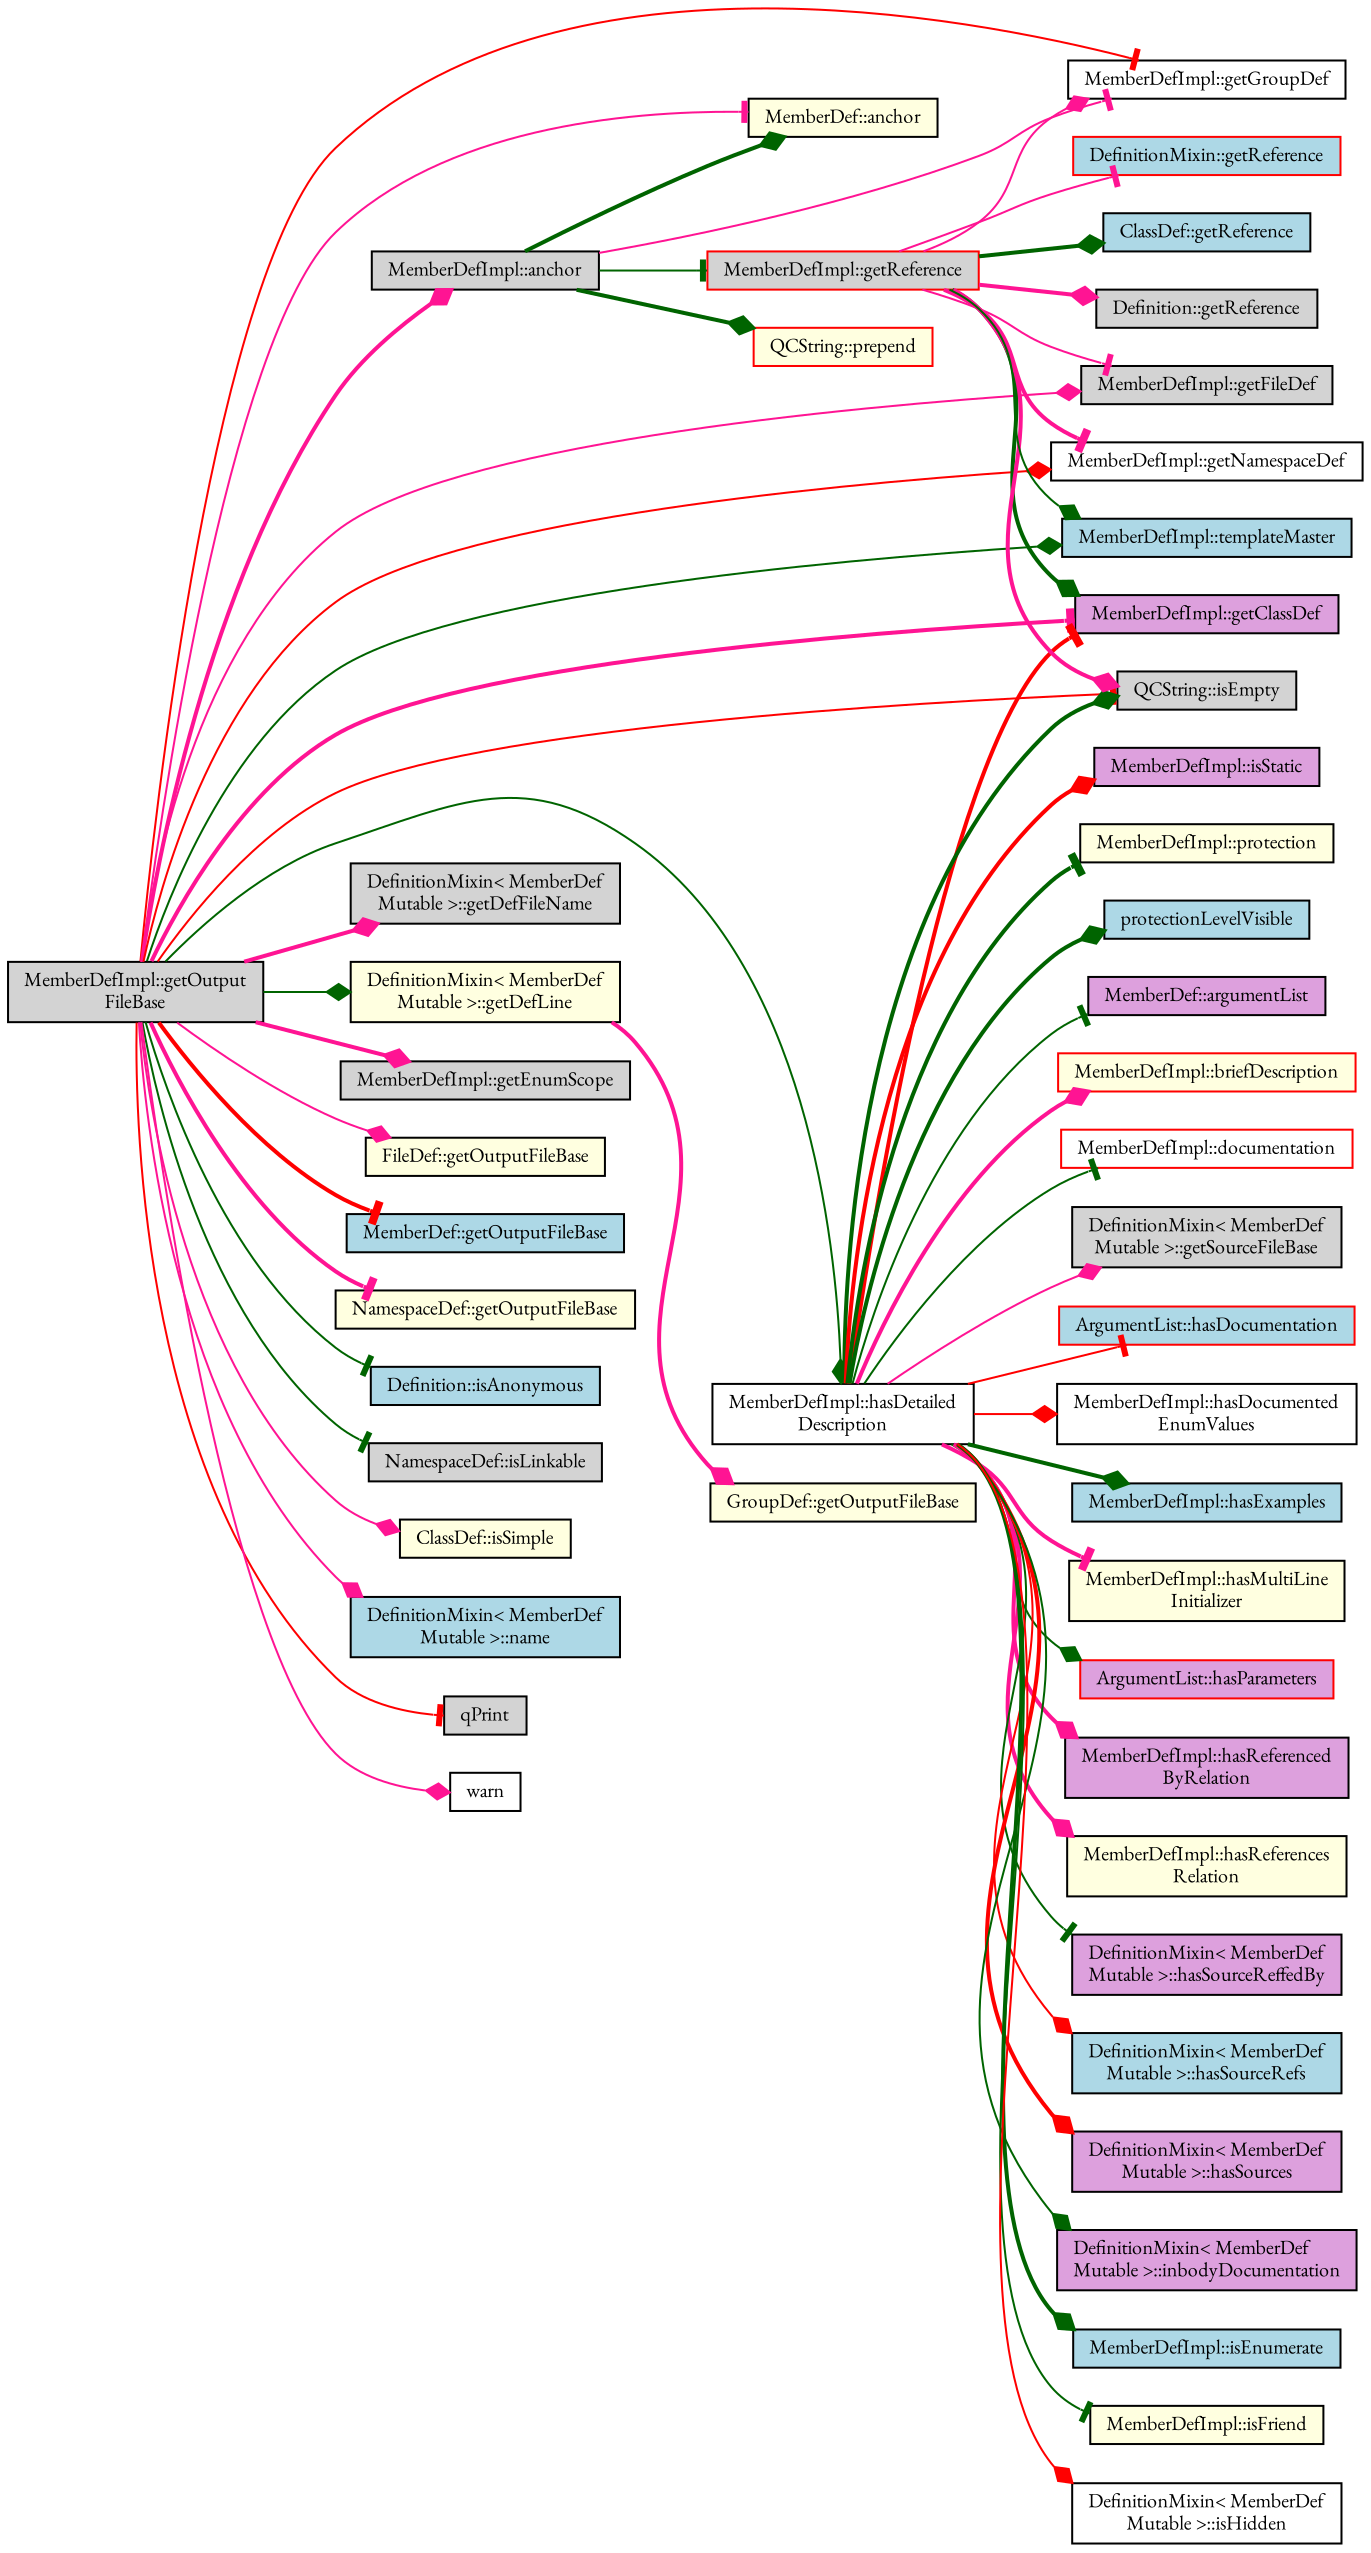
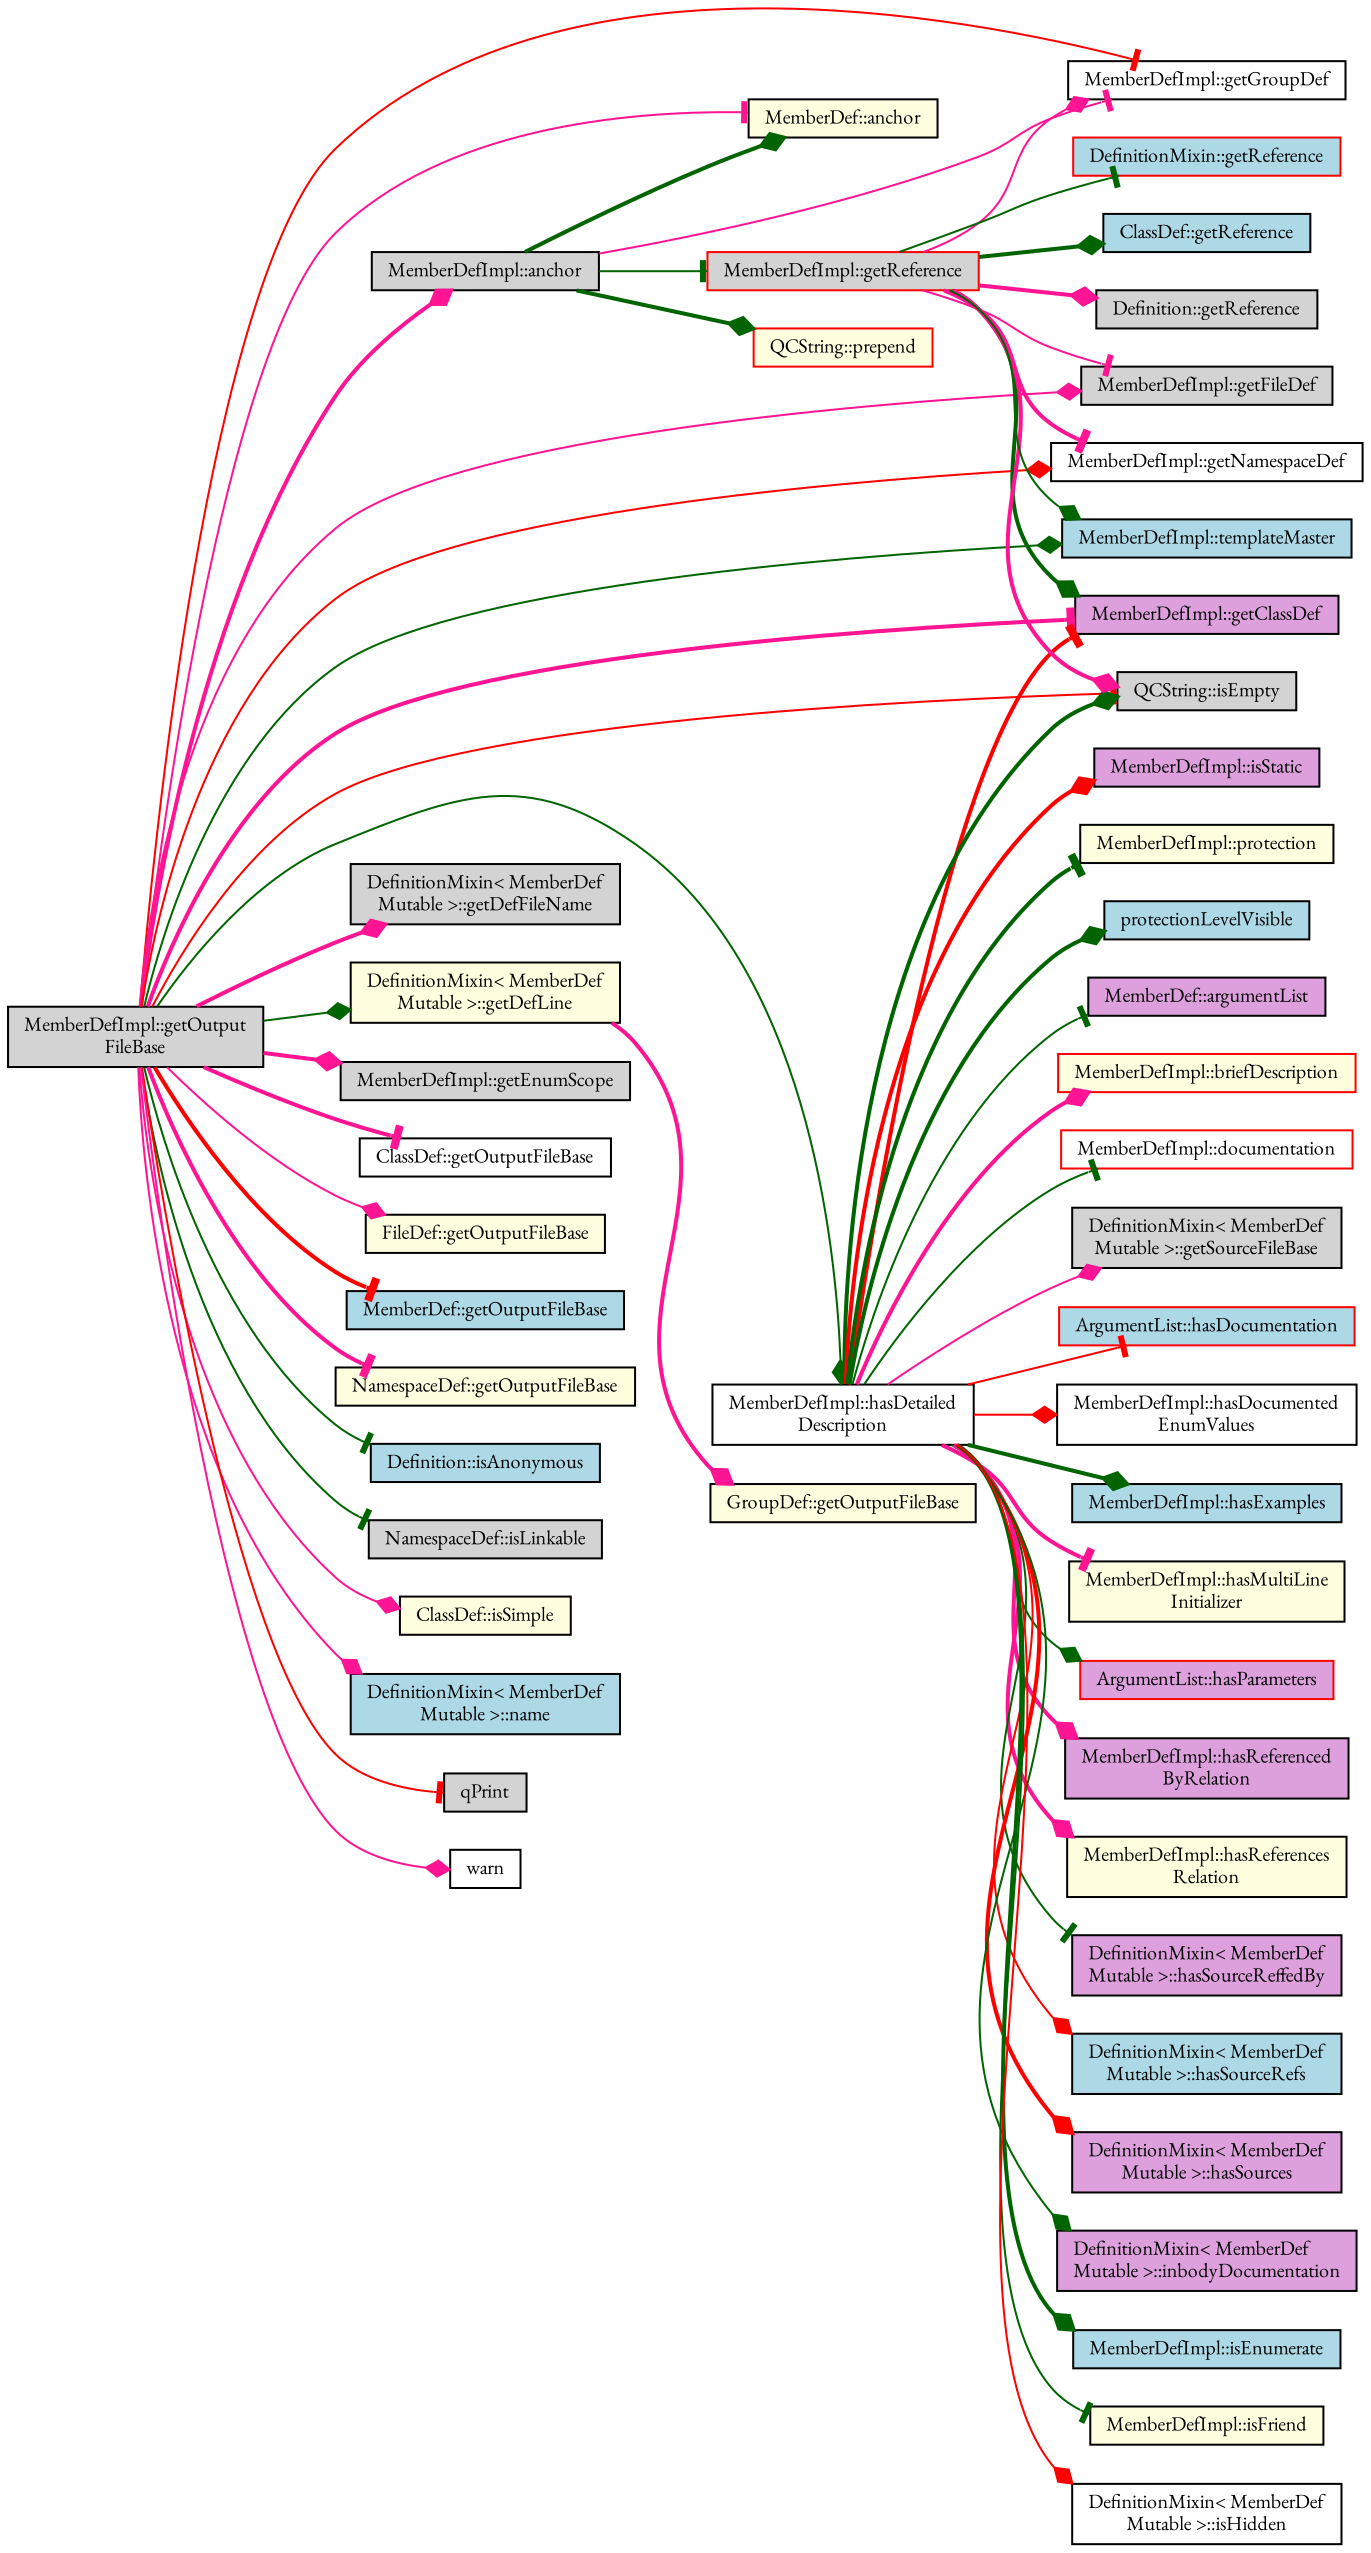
(1008, 210) -> (1008, 211)
none -> (485, 1157)
